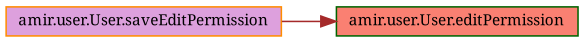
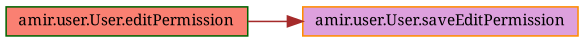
(301, 21) -> (268, 21)
